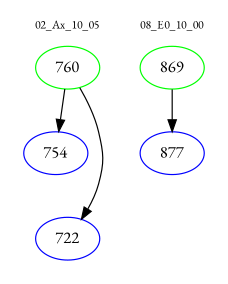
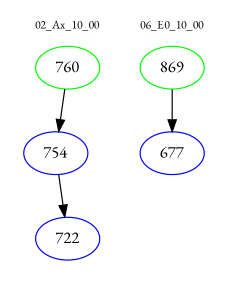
(68, 26) -> (68, 26)
(172, 26) -> (172, 26)
(102, 148) -> (61, 190)
(172, 153) -> (172, 153)
